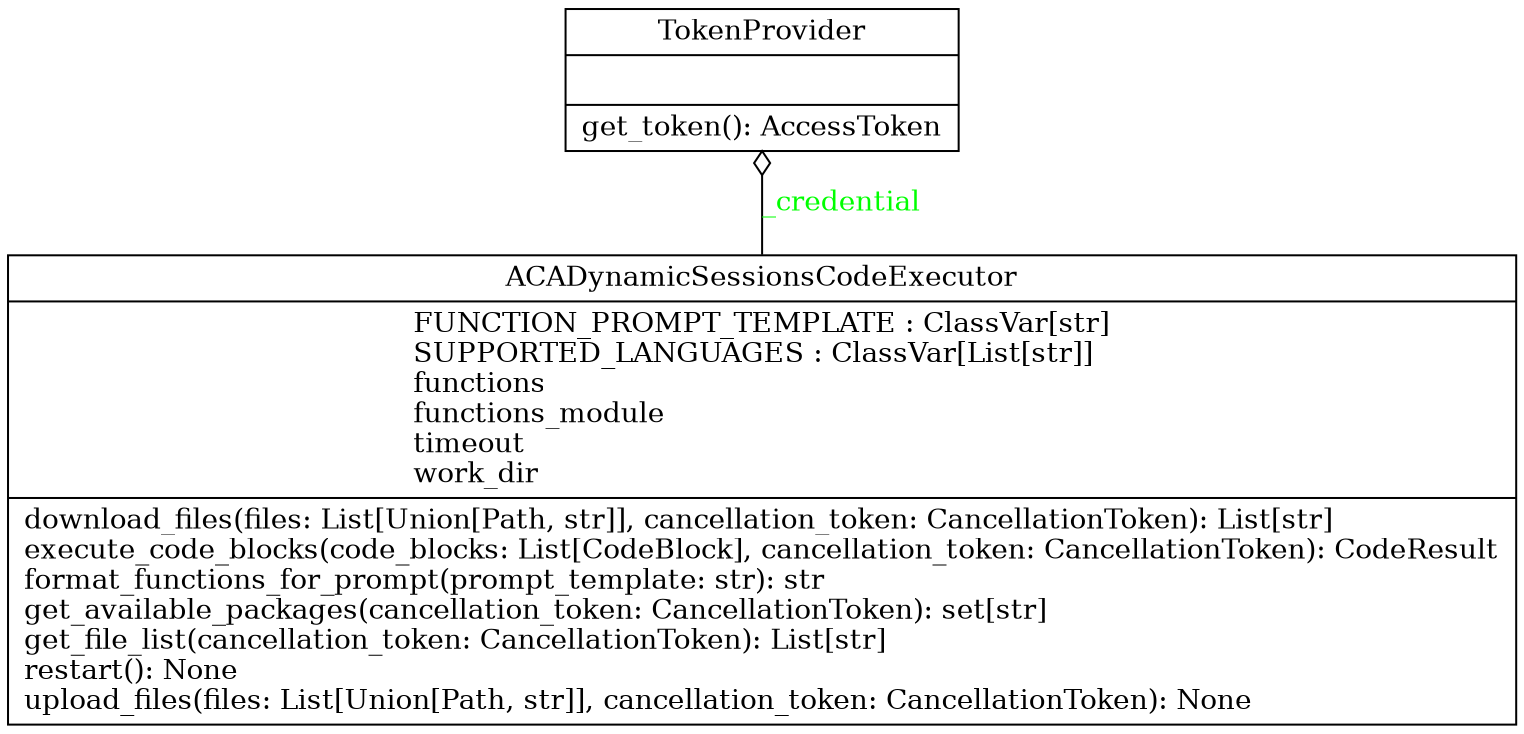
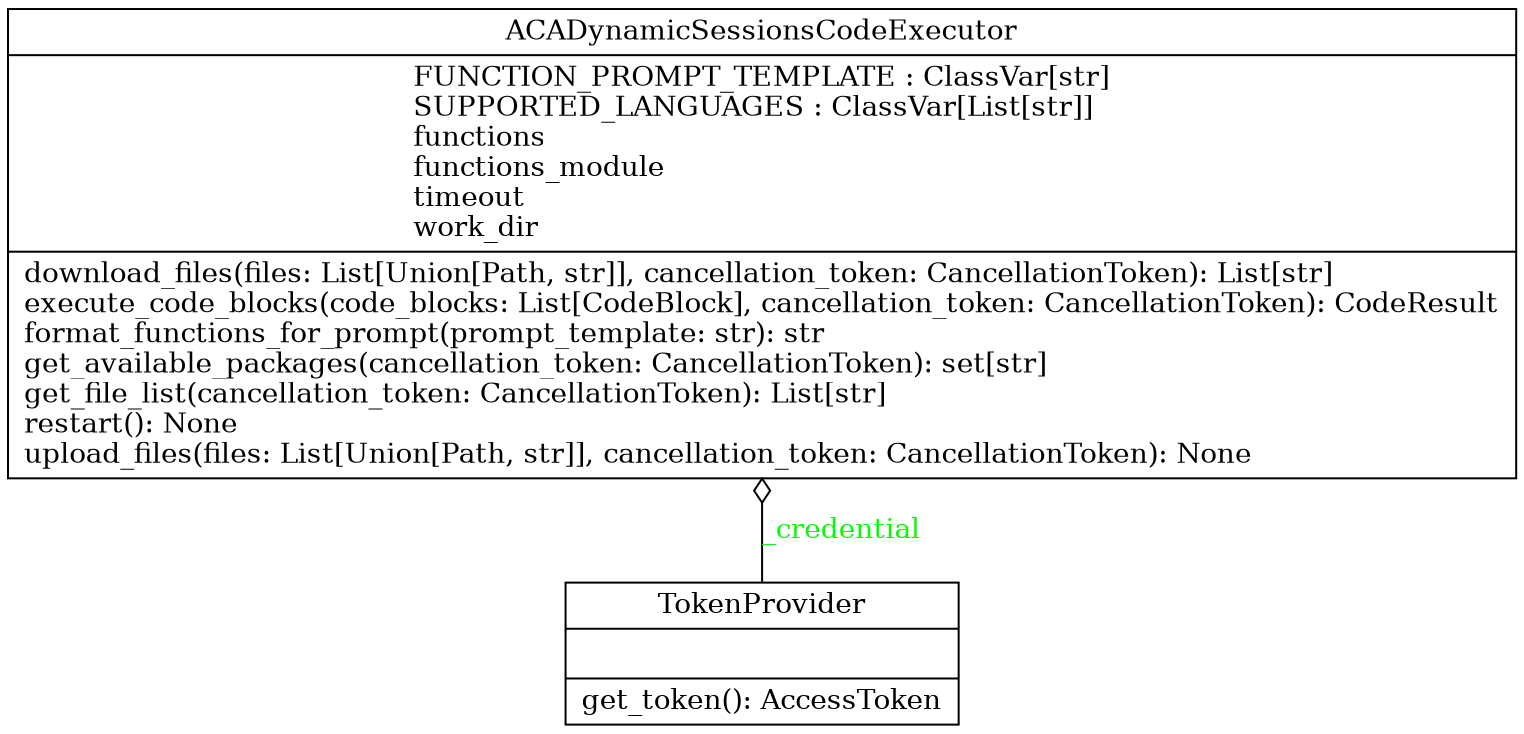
(762, 215) -> (762, 542)
